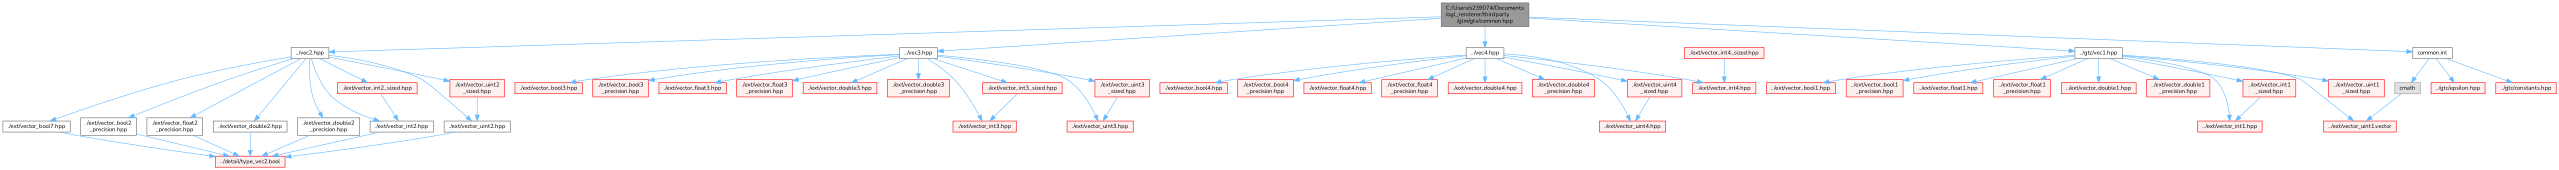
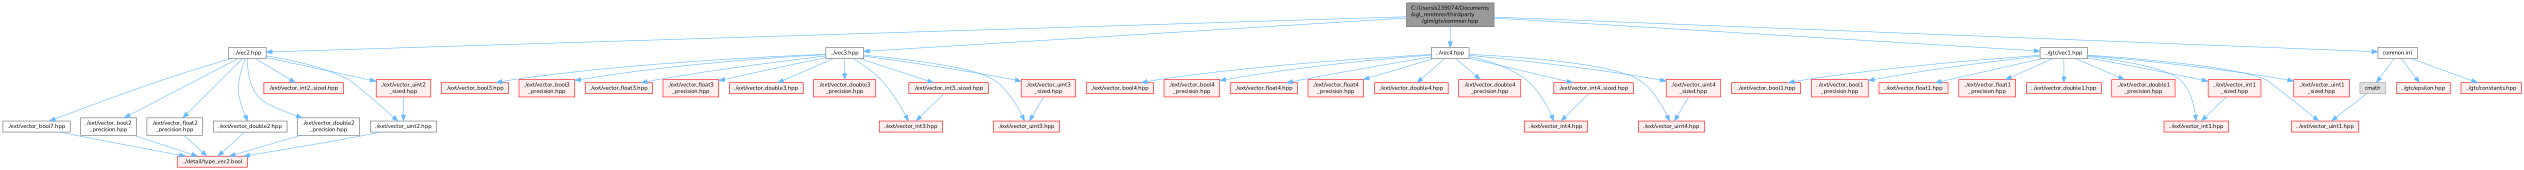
none -> (1518, 70)
(402, 127) -> none
(2360, 127) -> (2325, 127)
